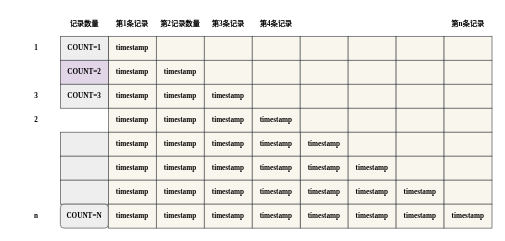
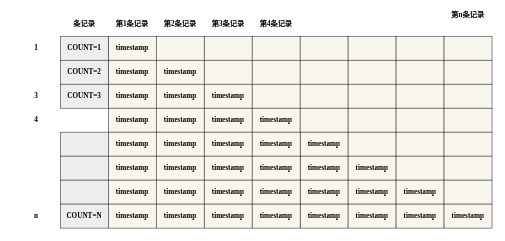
(84, 24) -> (84, 24)
(180, 24) -> (180, 24)
(468, 24) -> (468, 15)
(84, 72) -> (84, 72)
(36, 120) -> (36, 120)
(84, 216) -> (84, 216)
